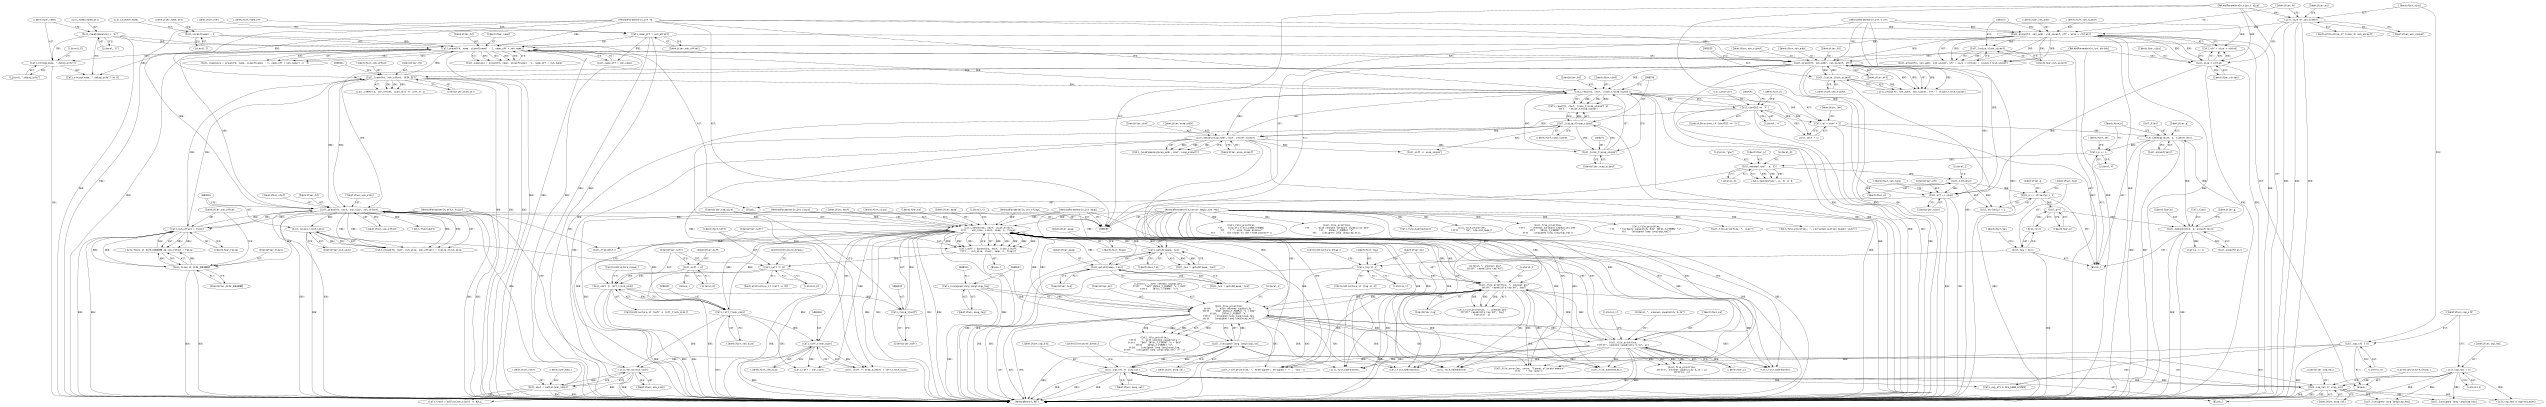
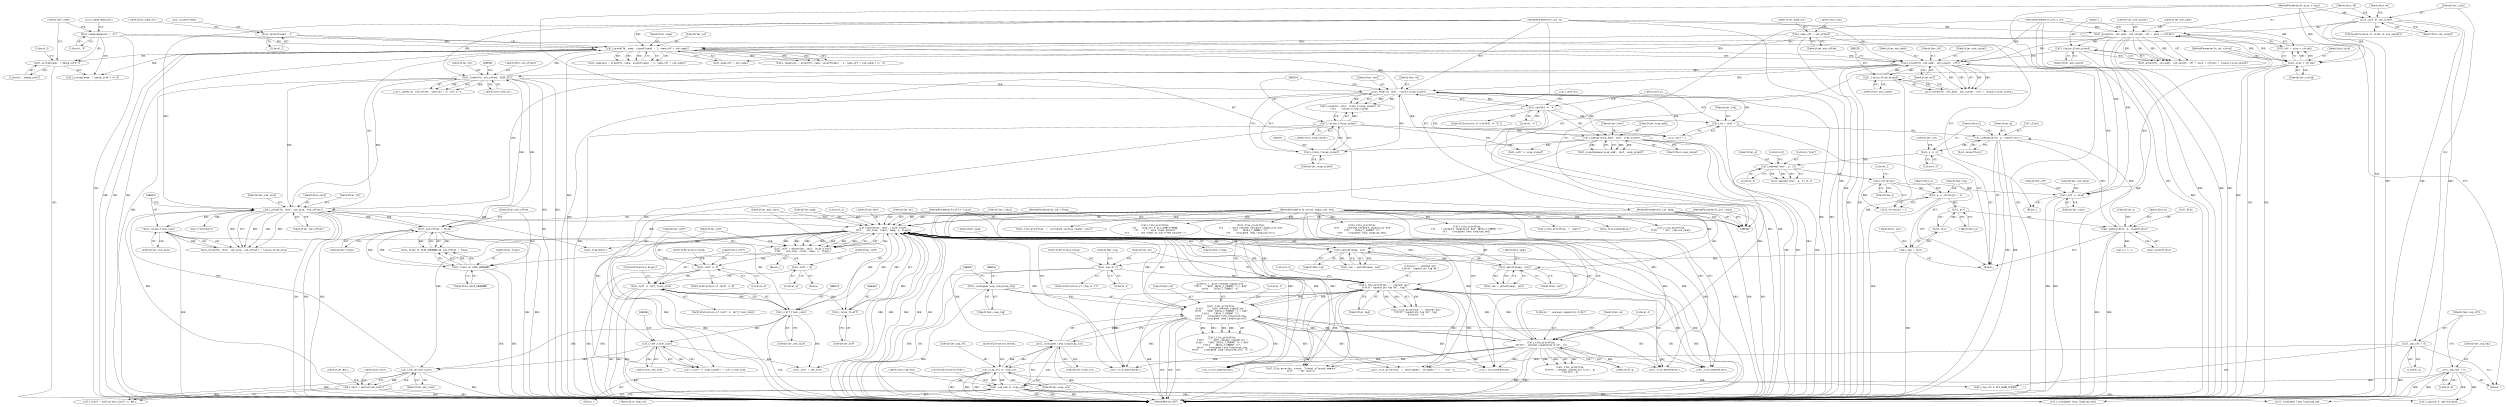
(1578, 10) -> (810, 13)
(1748, 92) -> none
(1226, 138) -> (1612, 138)
